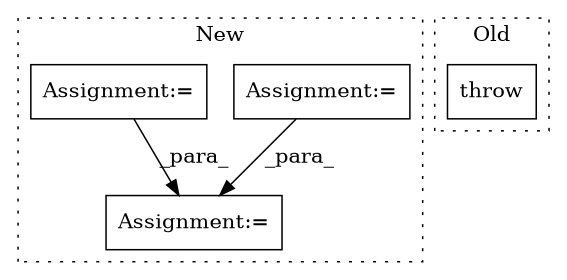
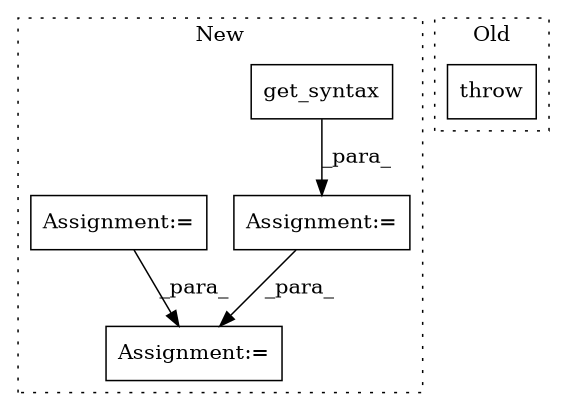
none -> (322, 92)
